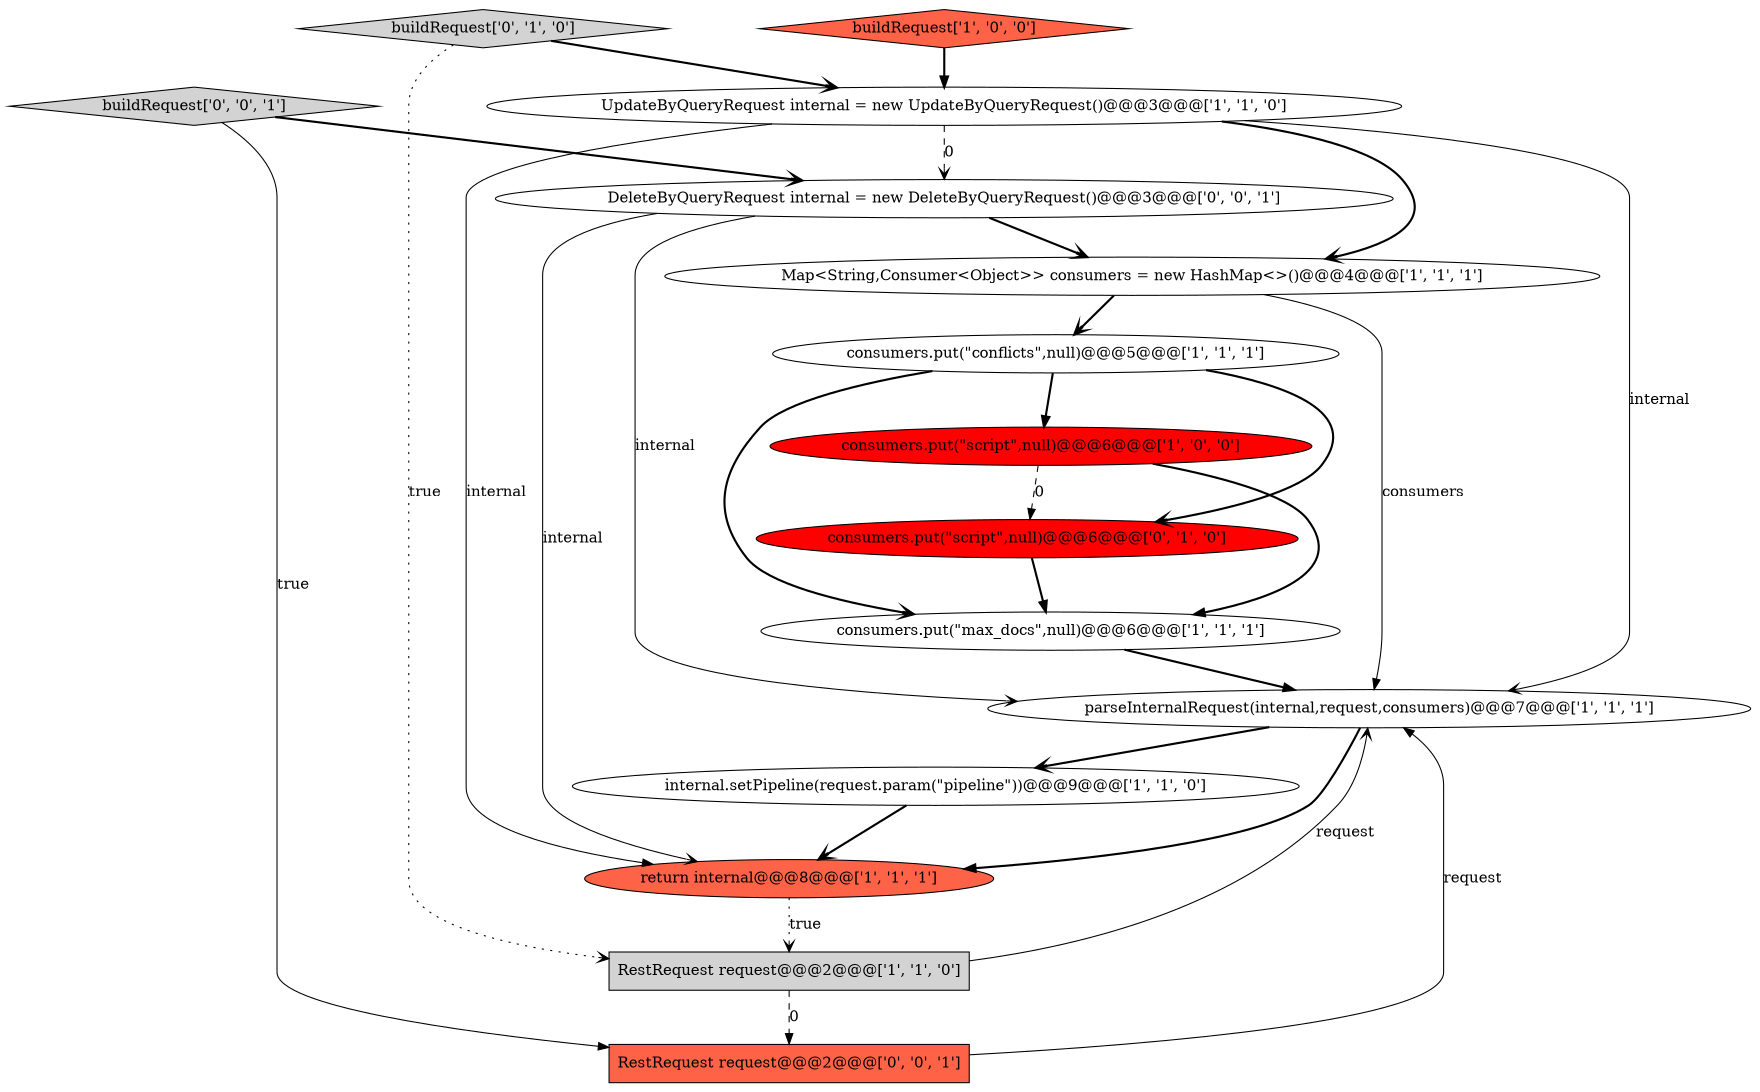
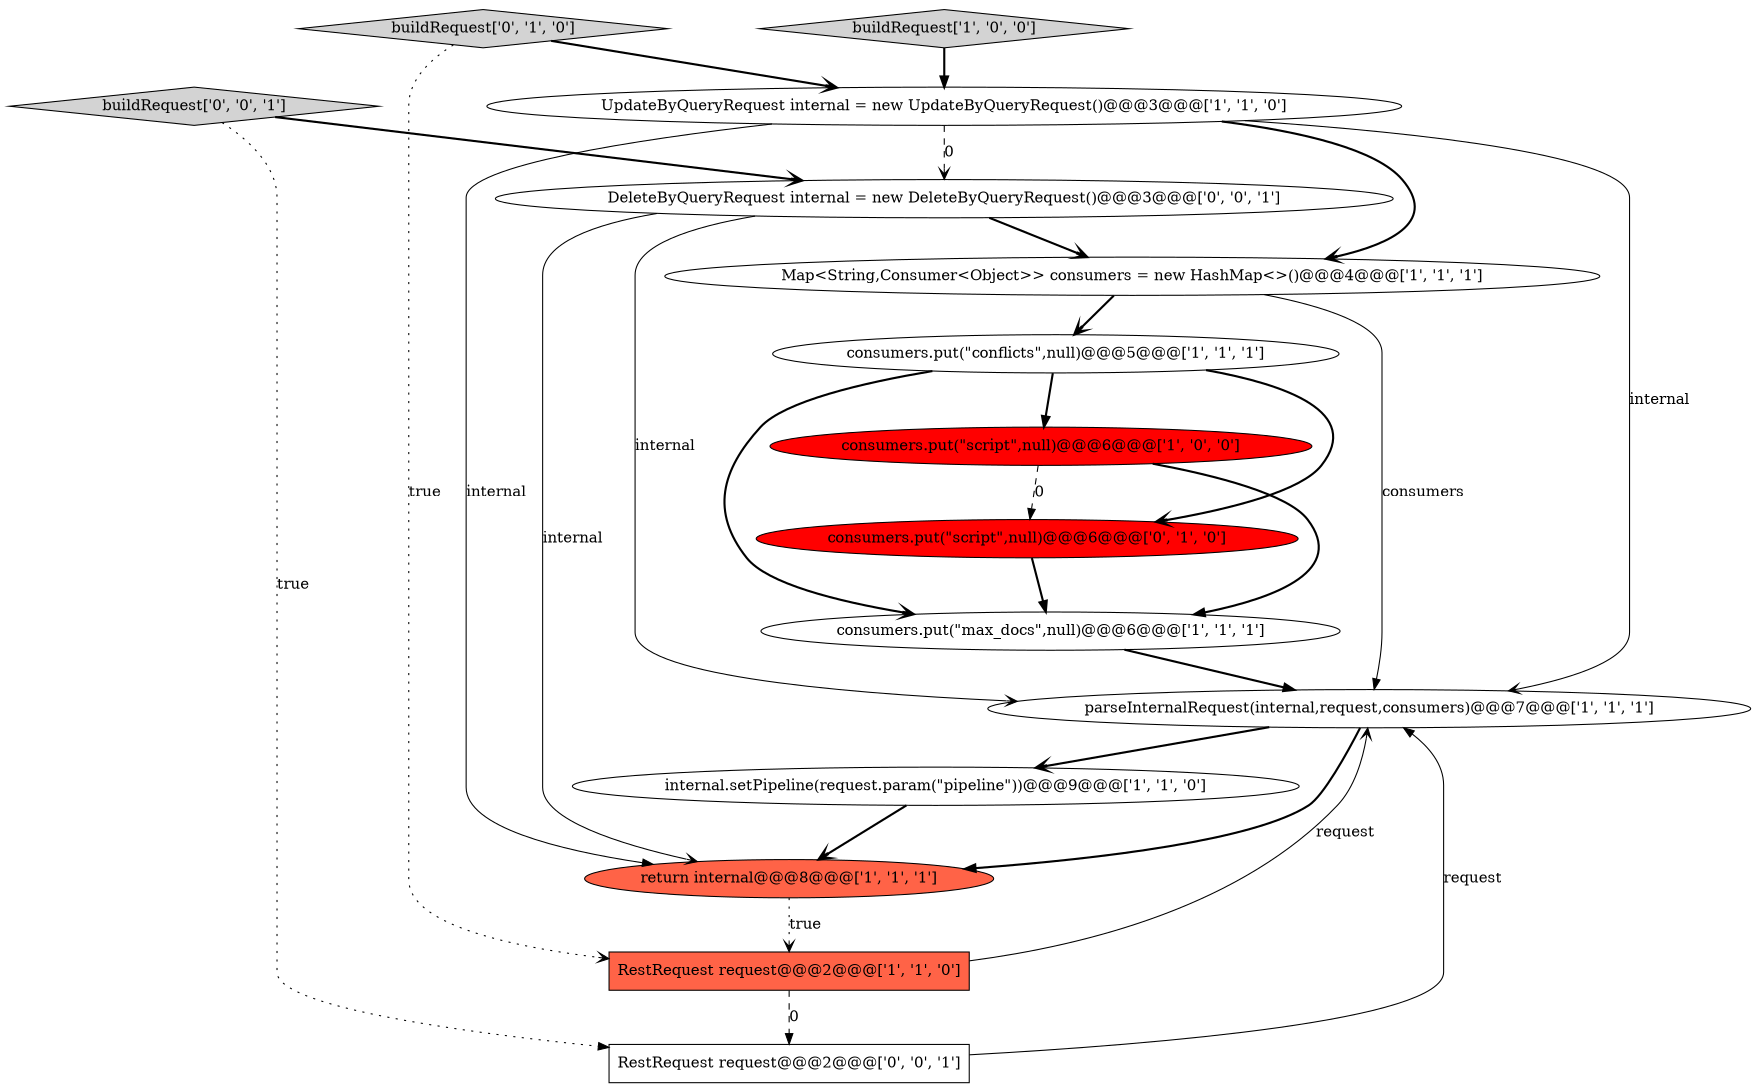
(944, 29) -> (944, 29)
(277, 704) -> (277, 704)
(789, 971) -> (789, 971)
(789, 1064) -> (789, 1064)
